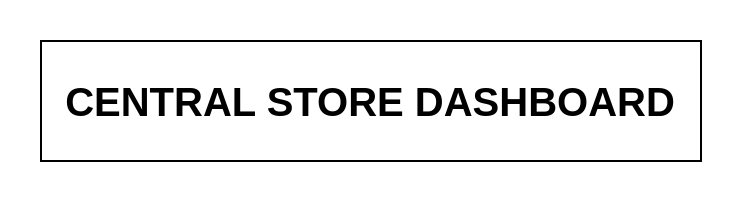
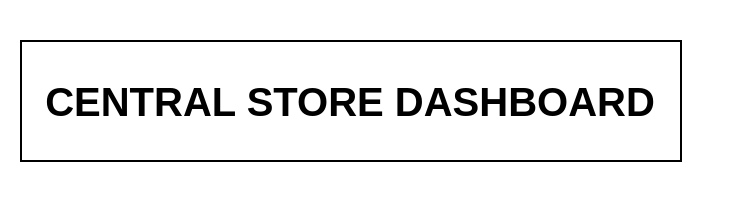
(371, 101) -> (351, 101)
